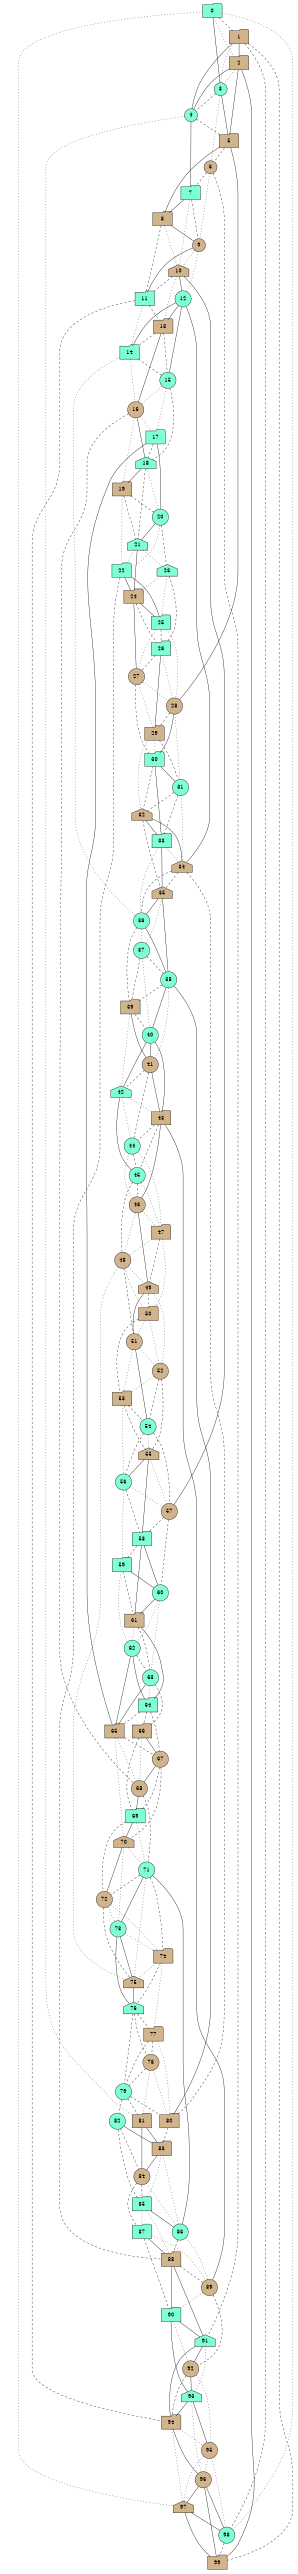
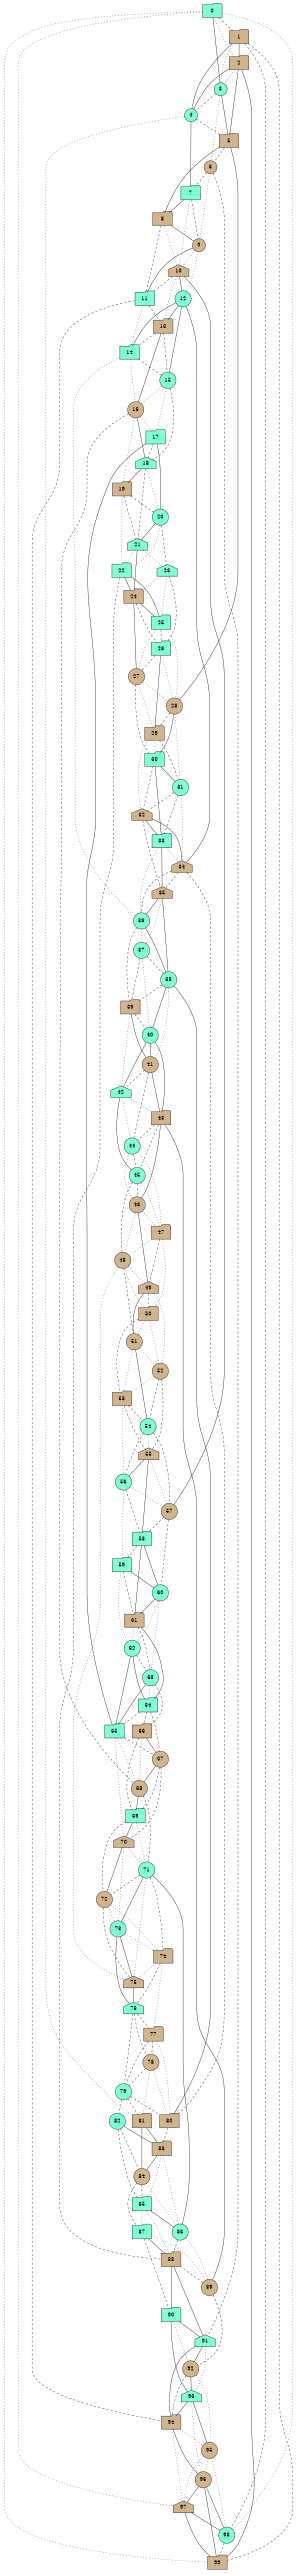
none -> (5, 1286)
(114, 1731) -> (114, 1731)
(191, 2301) -> none
